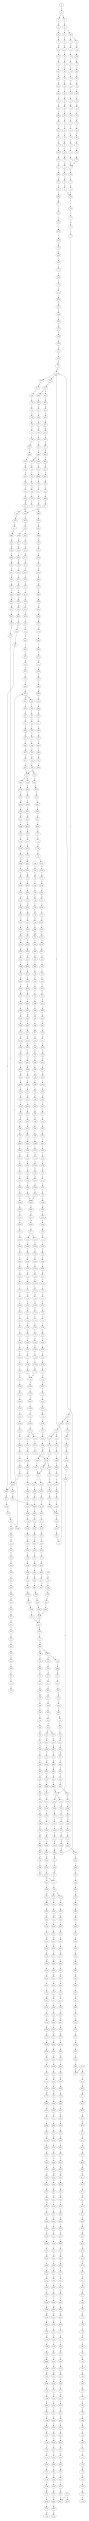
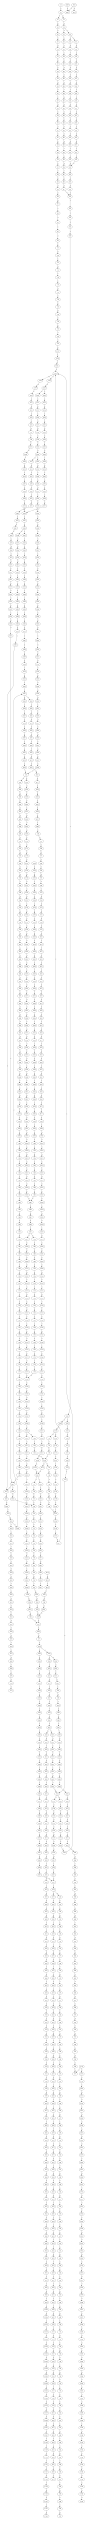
(60, 2487) -> none
